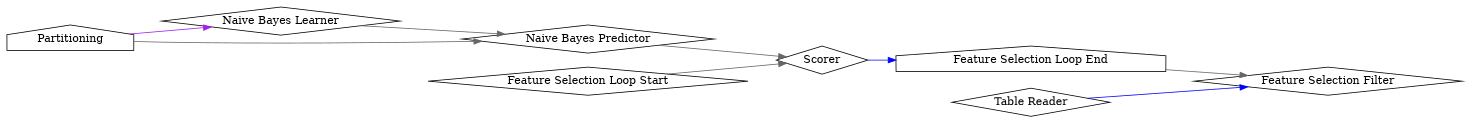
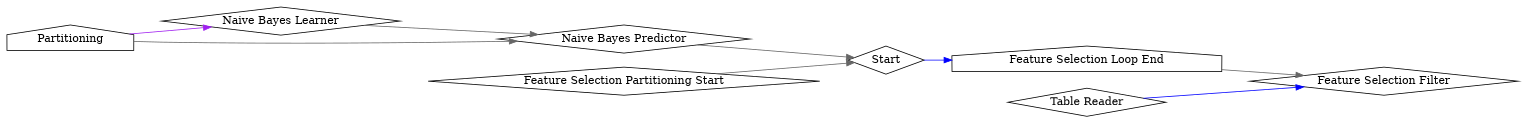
(822, 60) -> (886, 60)
(588, 81) -> (624, 81)
